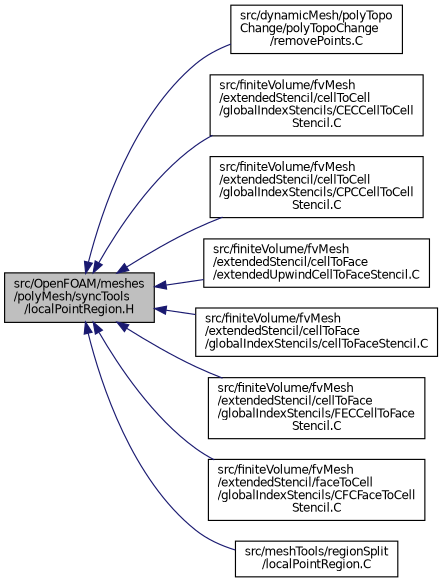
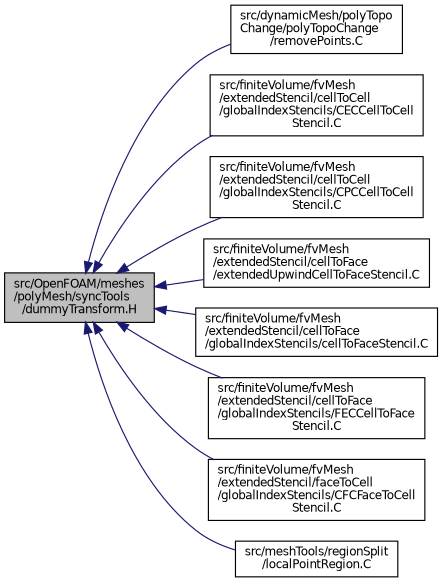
(79, 298) -> (79, 298)
